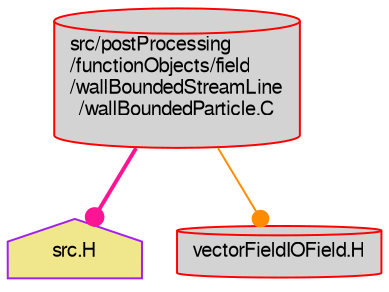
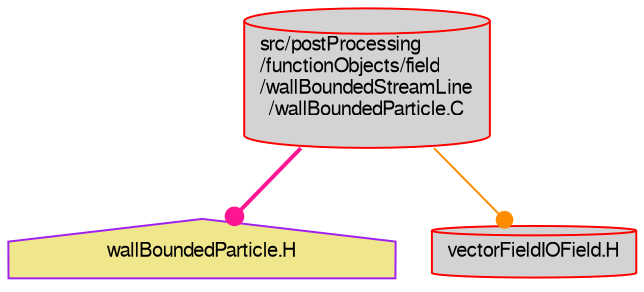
(75, 252) -> (202, 252)
